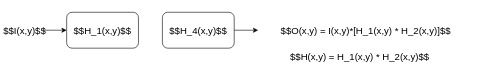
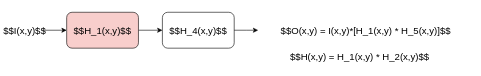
(102, 30) -> (102, 30)
none -> (156, 30)
(366, 30) -> (366, 30)
